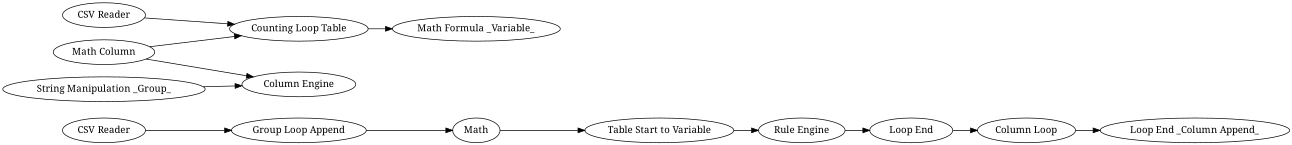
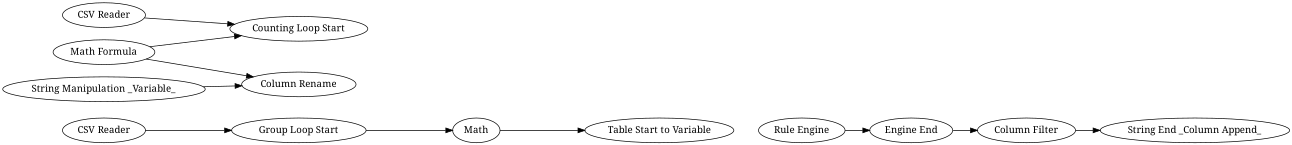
(299, 29) -> (299, 29)
(476, 29) -> none
(104, 52) -> (104, 52)
(299, 84) -> (299, 84)
(104, 89) -> (104, 89)
(299, 130) -> (299, 130)
(743, 130) -> none
(911, 130) -> (911, 130)
(1026, 130) -> (1026, 130)
(1195, 130) -> (1195, 130)
